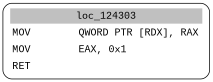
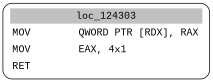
(70, 49) -> (70, 49)
